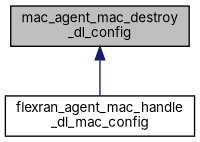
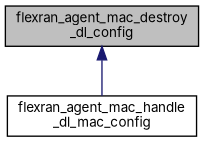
(100, 26) -> (102, 26)
